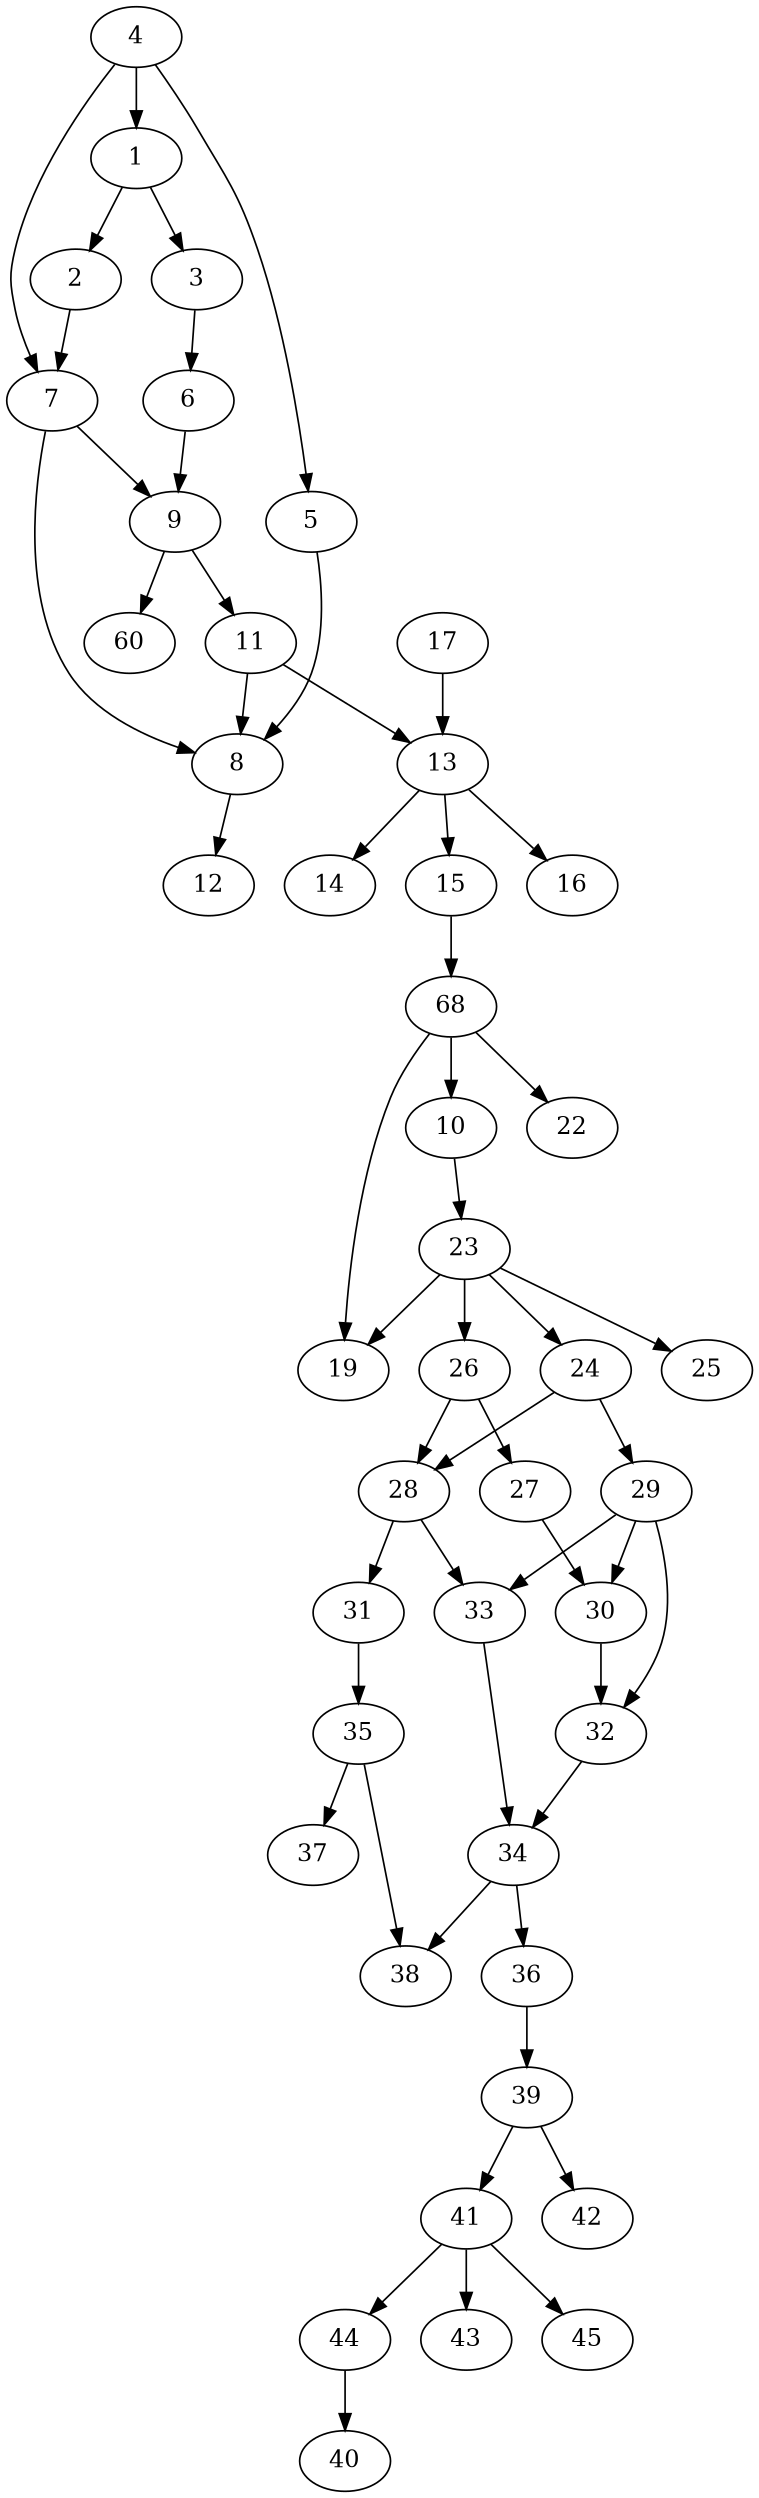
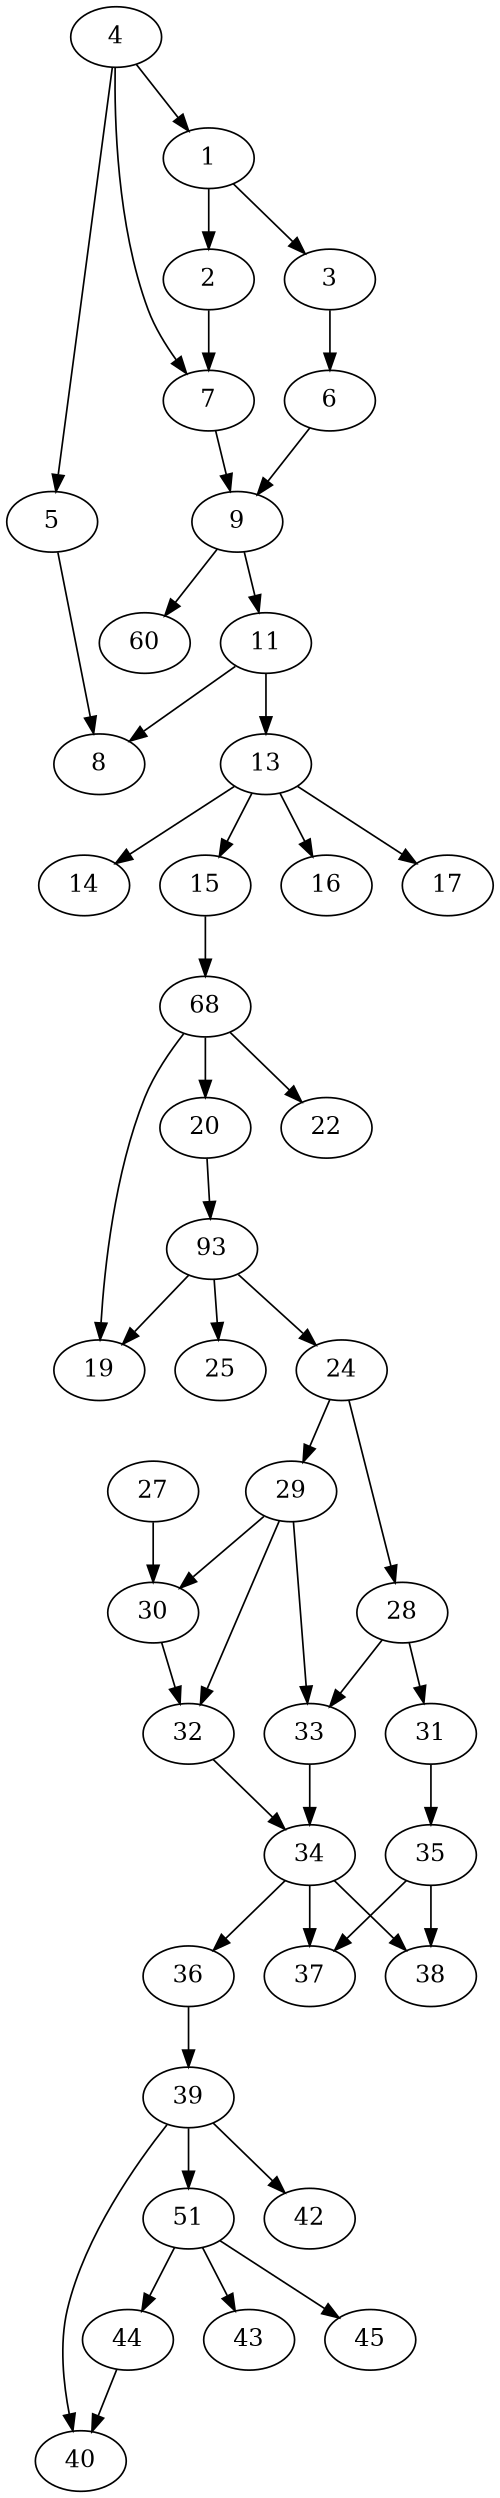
(46, 621) -> none
(443, 695) -> (350, 820)
(209, 885) -> none
(451, 1128) -> (205, 1128)
(465, 1249) -> (212, 1249)
(465, 1370) -> none
none -> (310, 1907)
(466, 2219) -> (189, 2219)
none -> (84, 2259)
